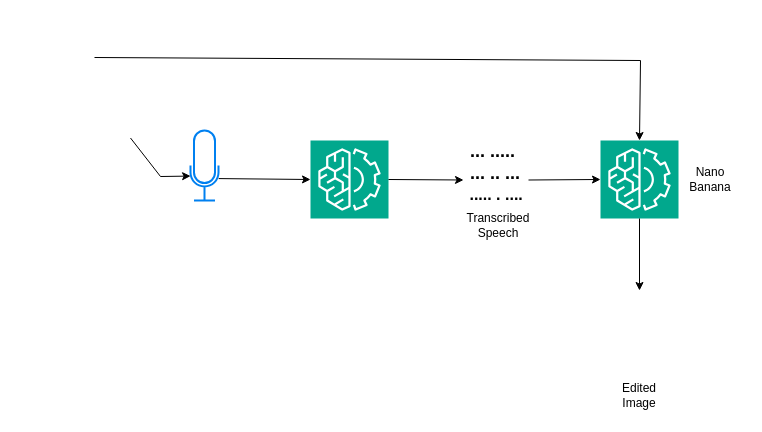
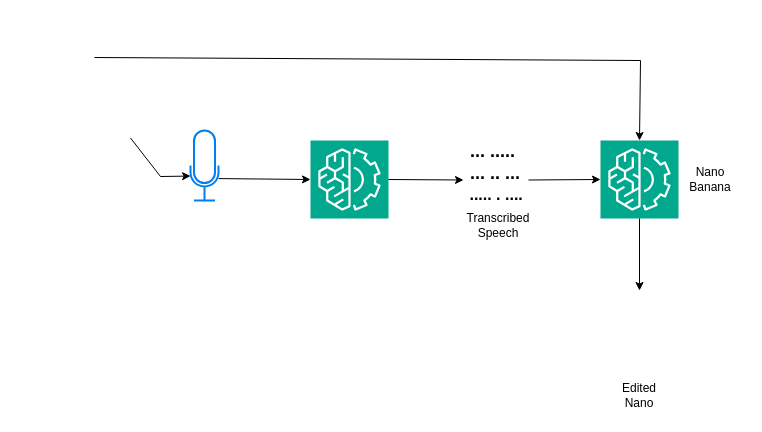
(640, 396) -> (640, 396)
